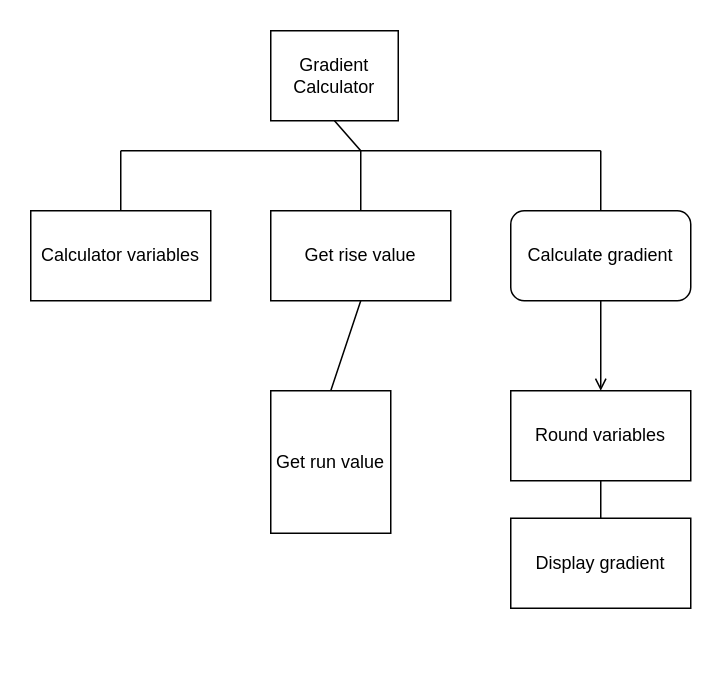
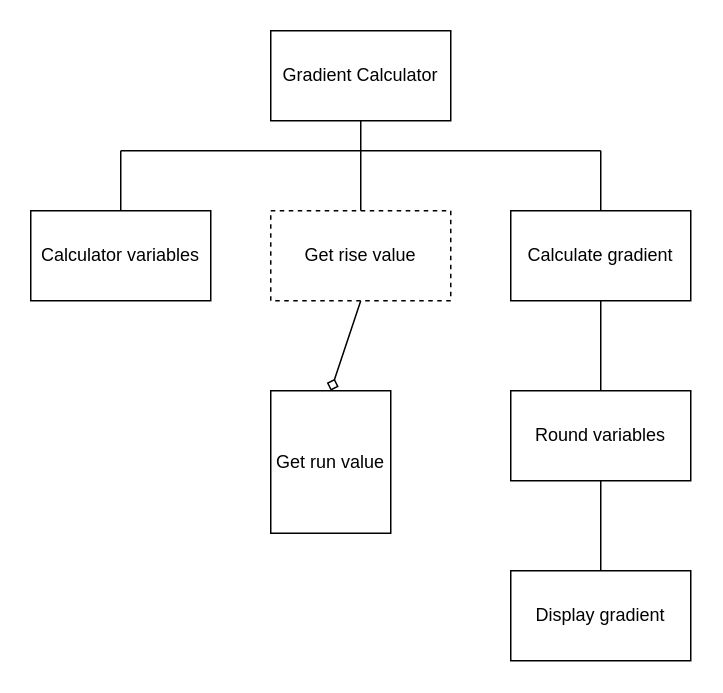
(335, 76) -> (361, 76)
(361, 256) -> (361, 256)
(601, 256) -> (601, 256)
(601, 383) -> (601, 384)
(333, 384) -> (335, 379)
(601, 563) -> (601, 616)
